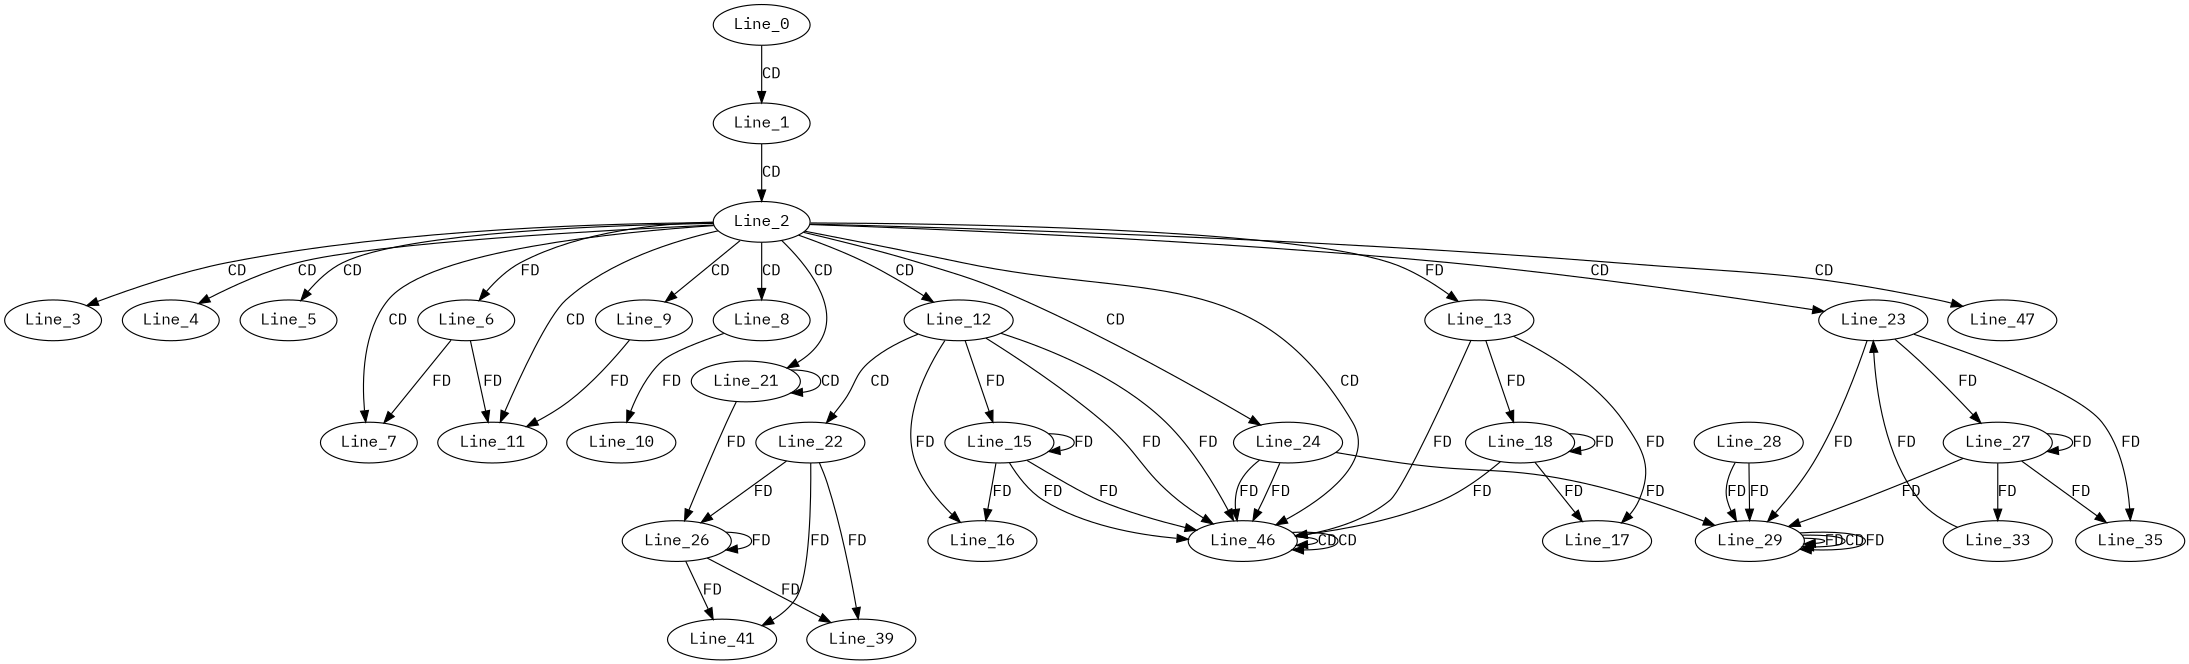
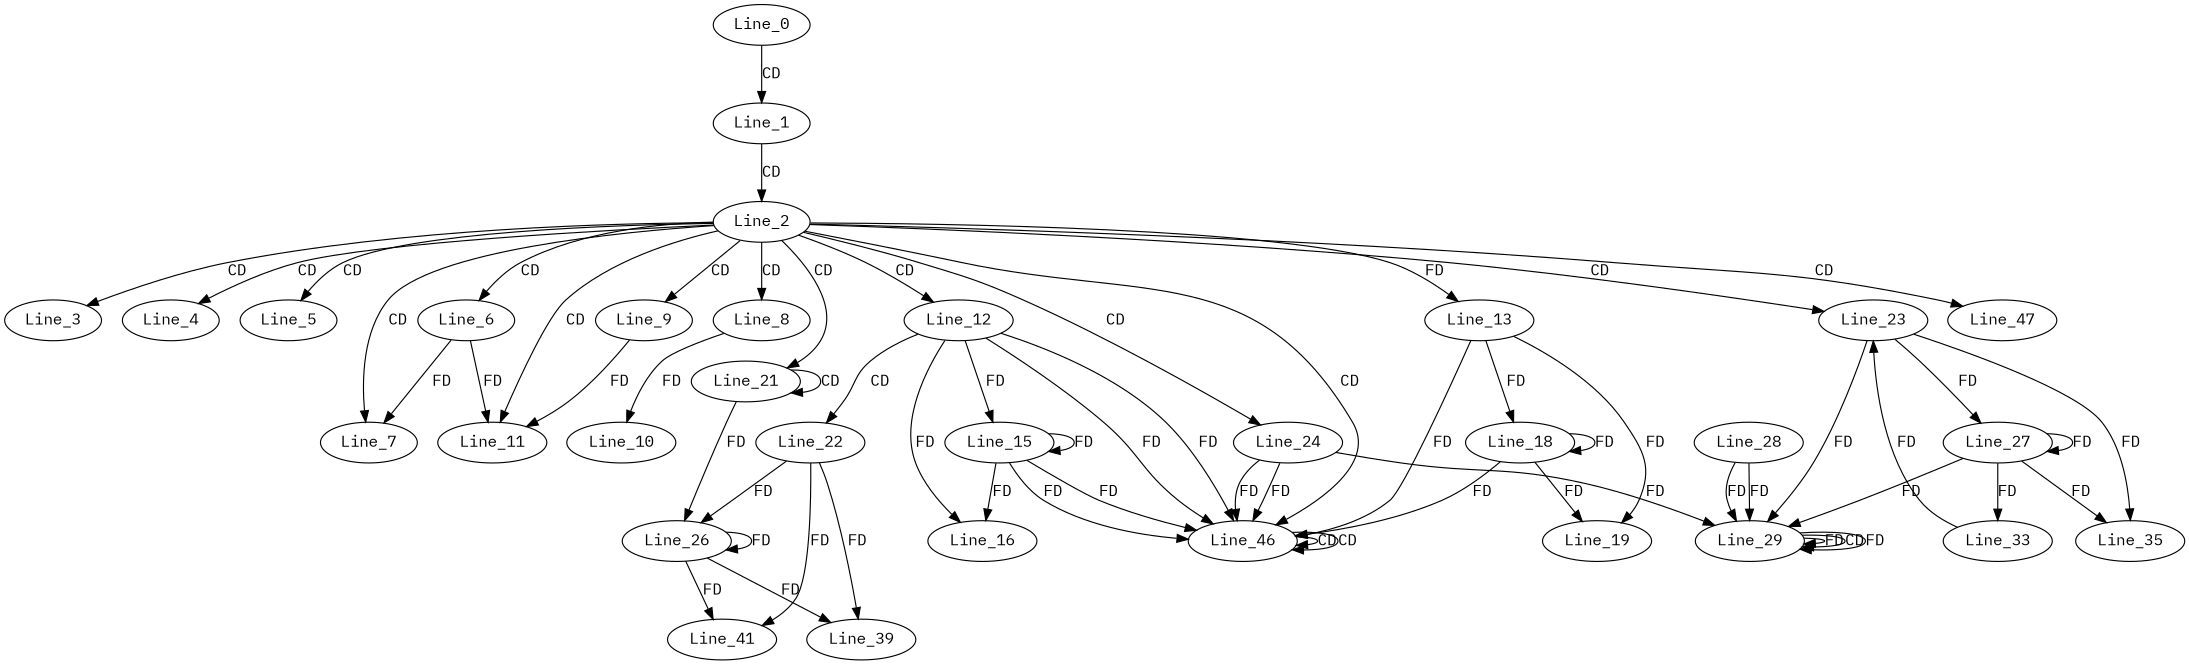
(530, 271) -> (530, 271)
(1597, 541) -> (1597, 541)
